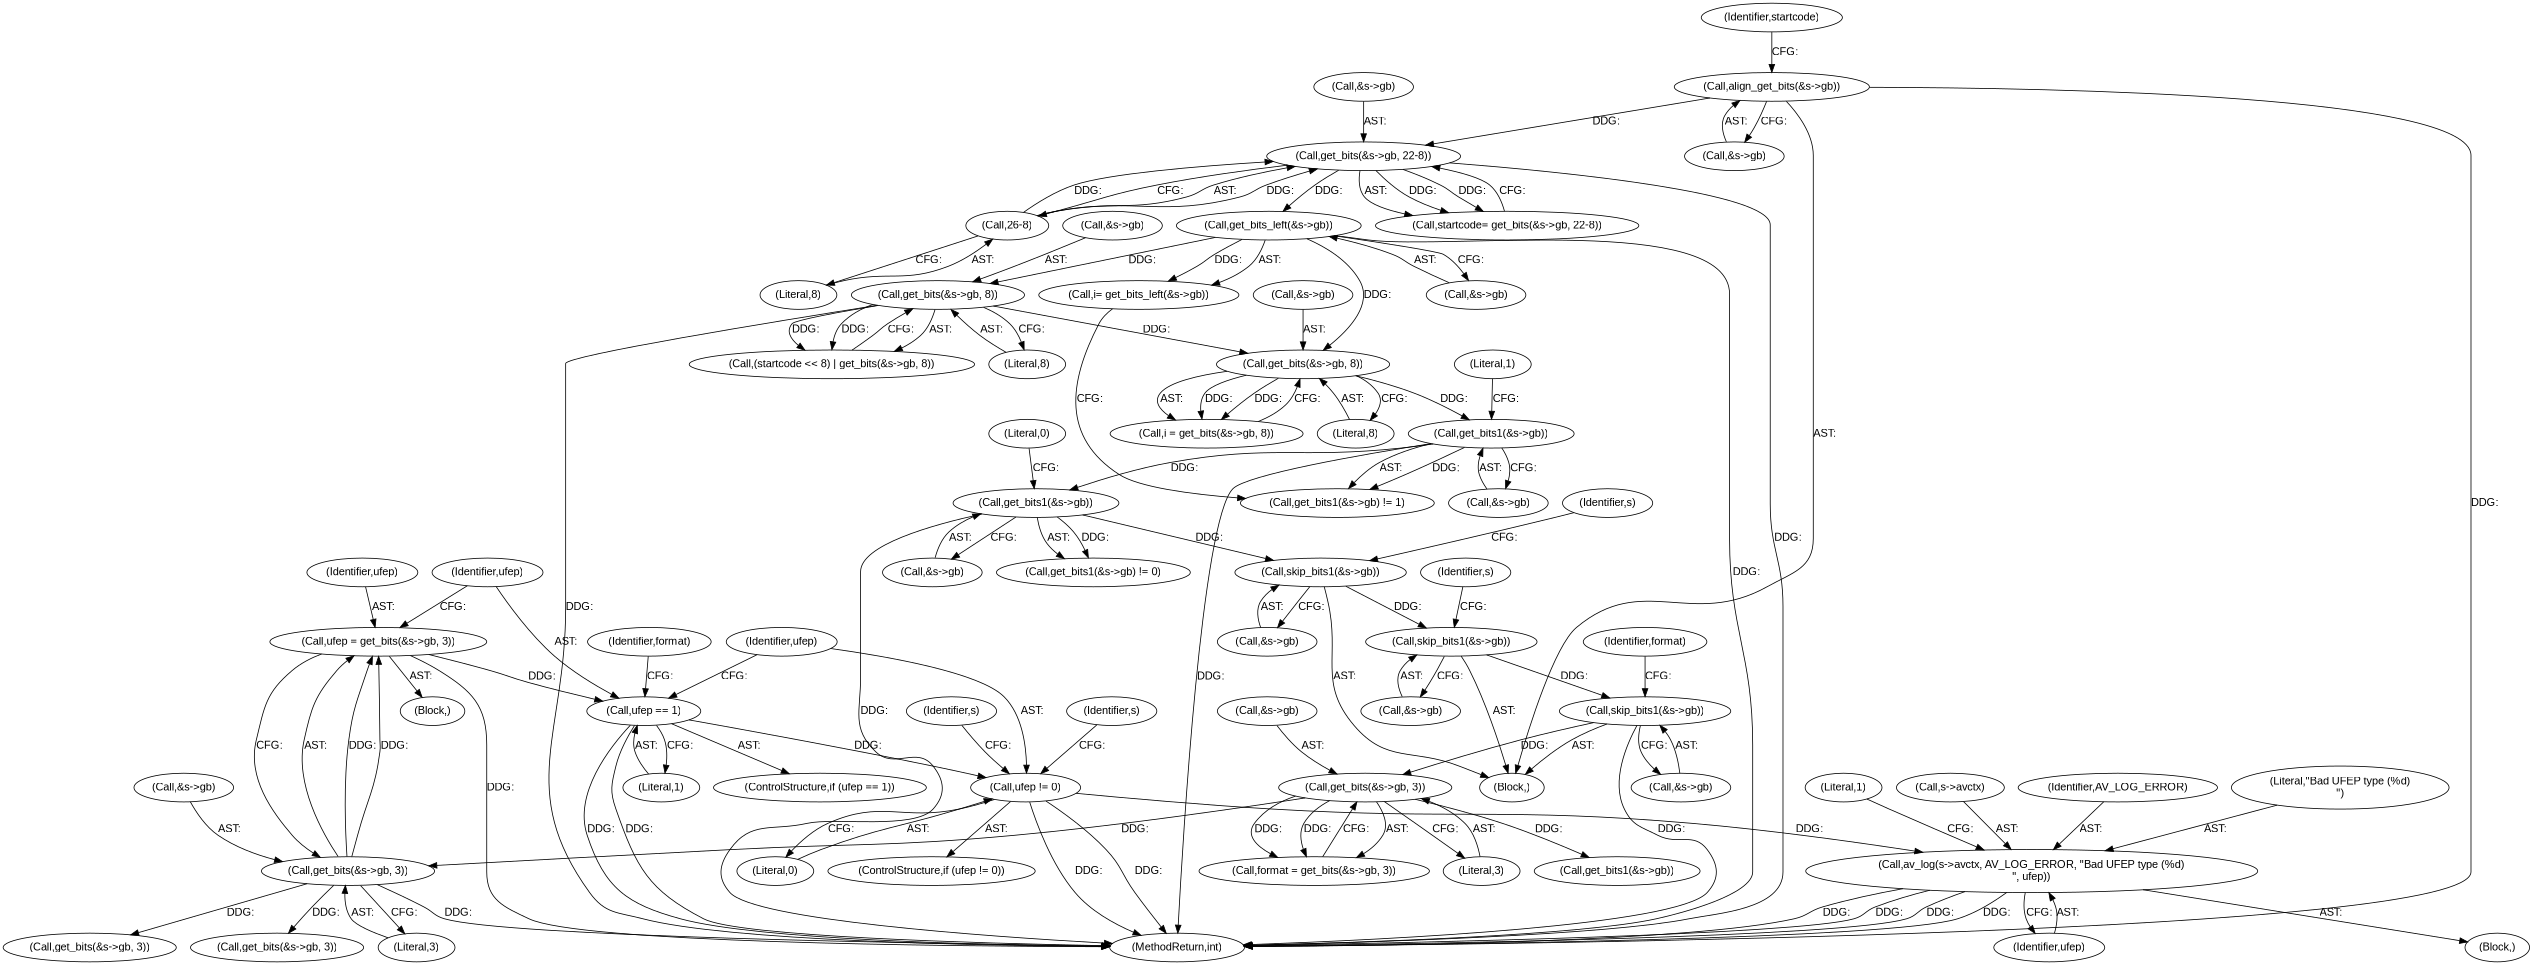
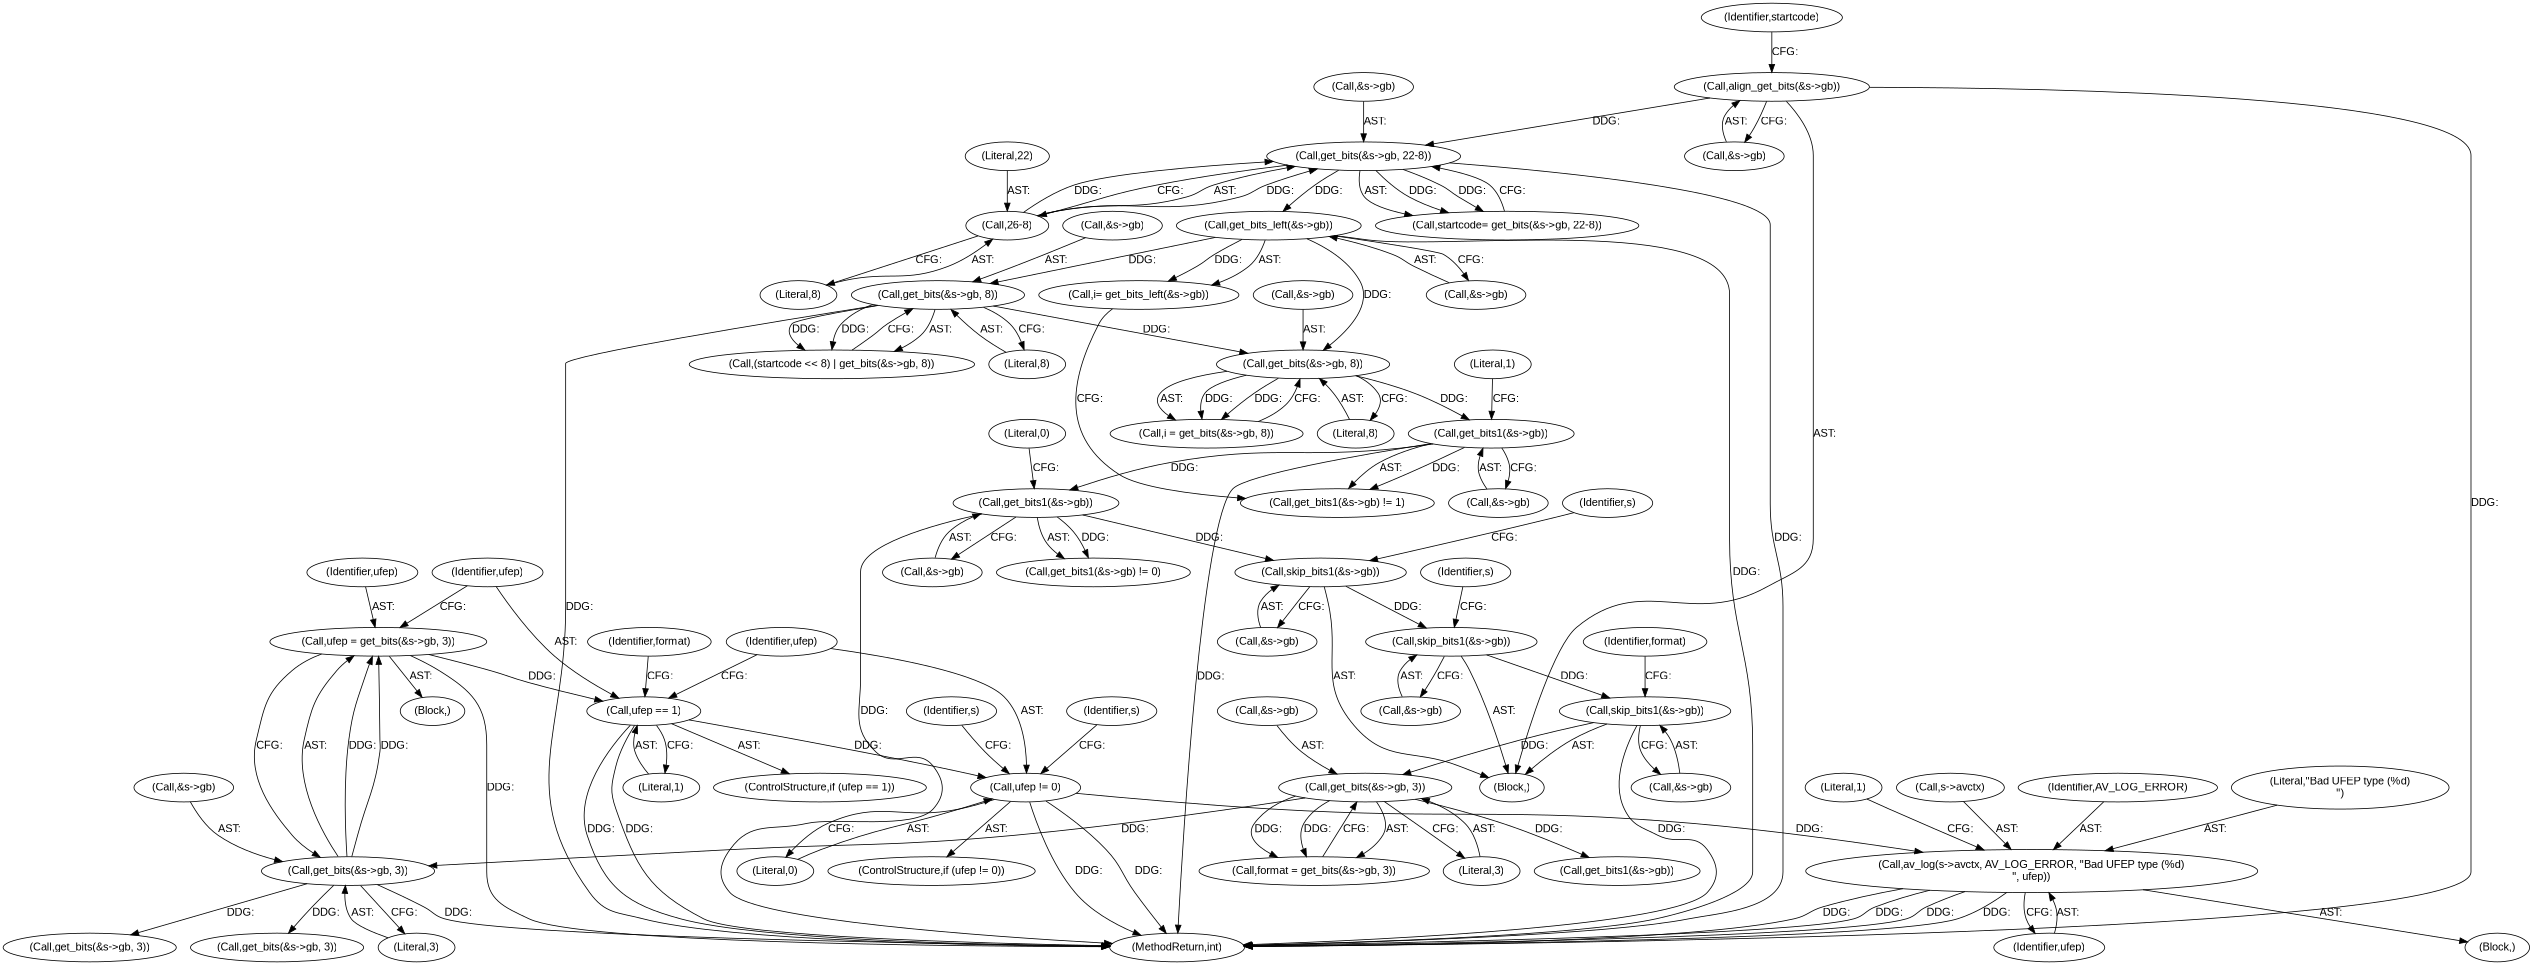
none -> (1007, 156)
